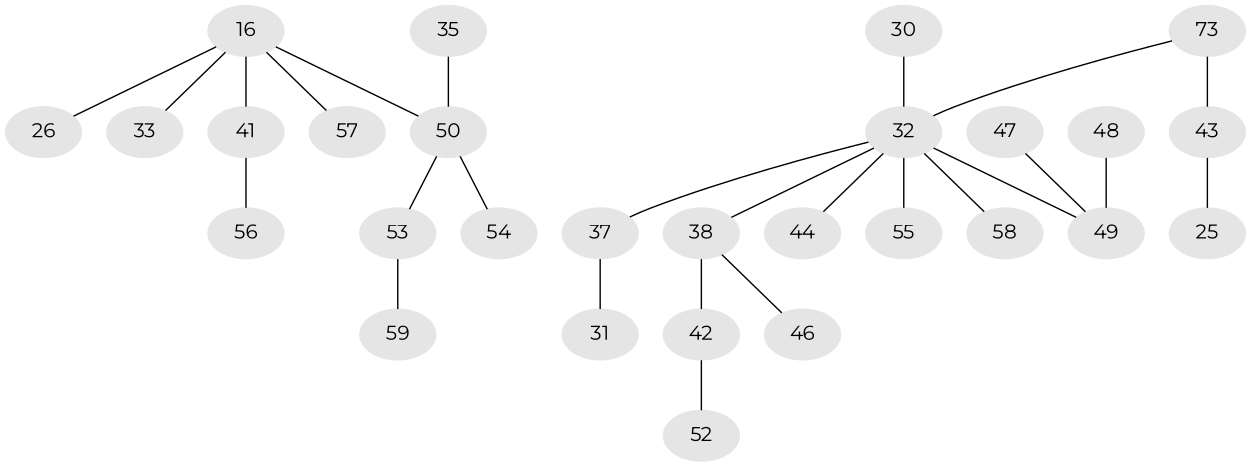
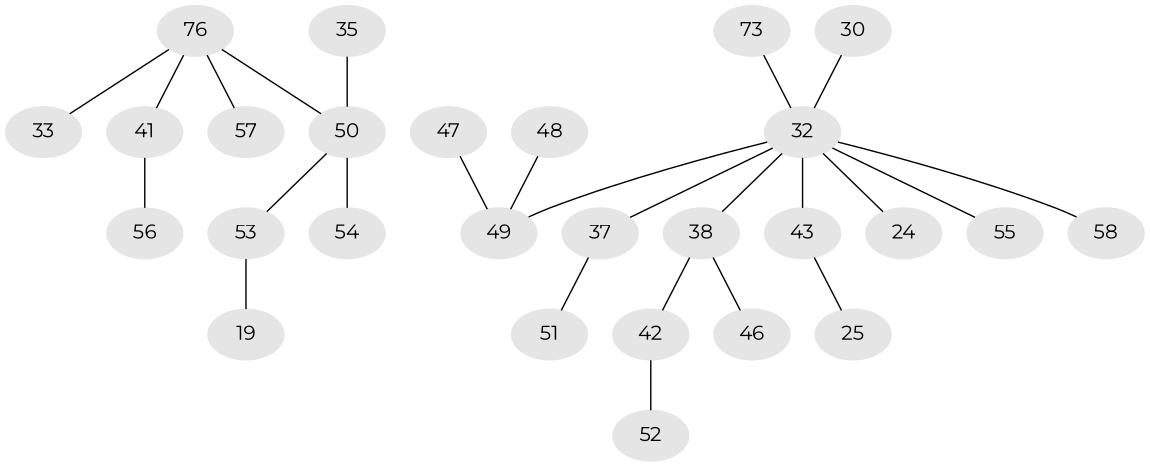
(246, 31) -> (195, 31)
(1207, 82) -> (803, 183)
(44, 132) -> none
(803, 233) -> (904, 233)
(398, 335) -> (246, 335)
(600, 335) -> (550, 335)
